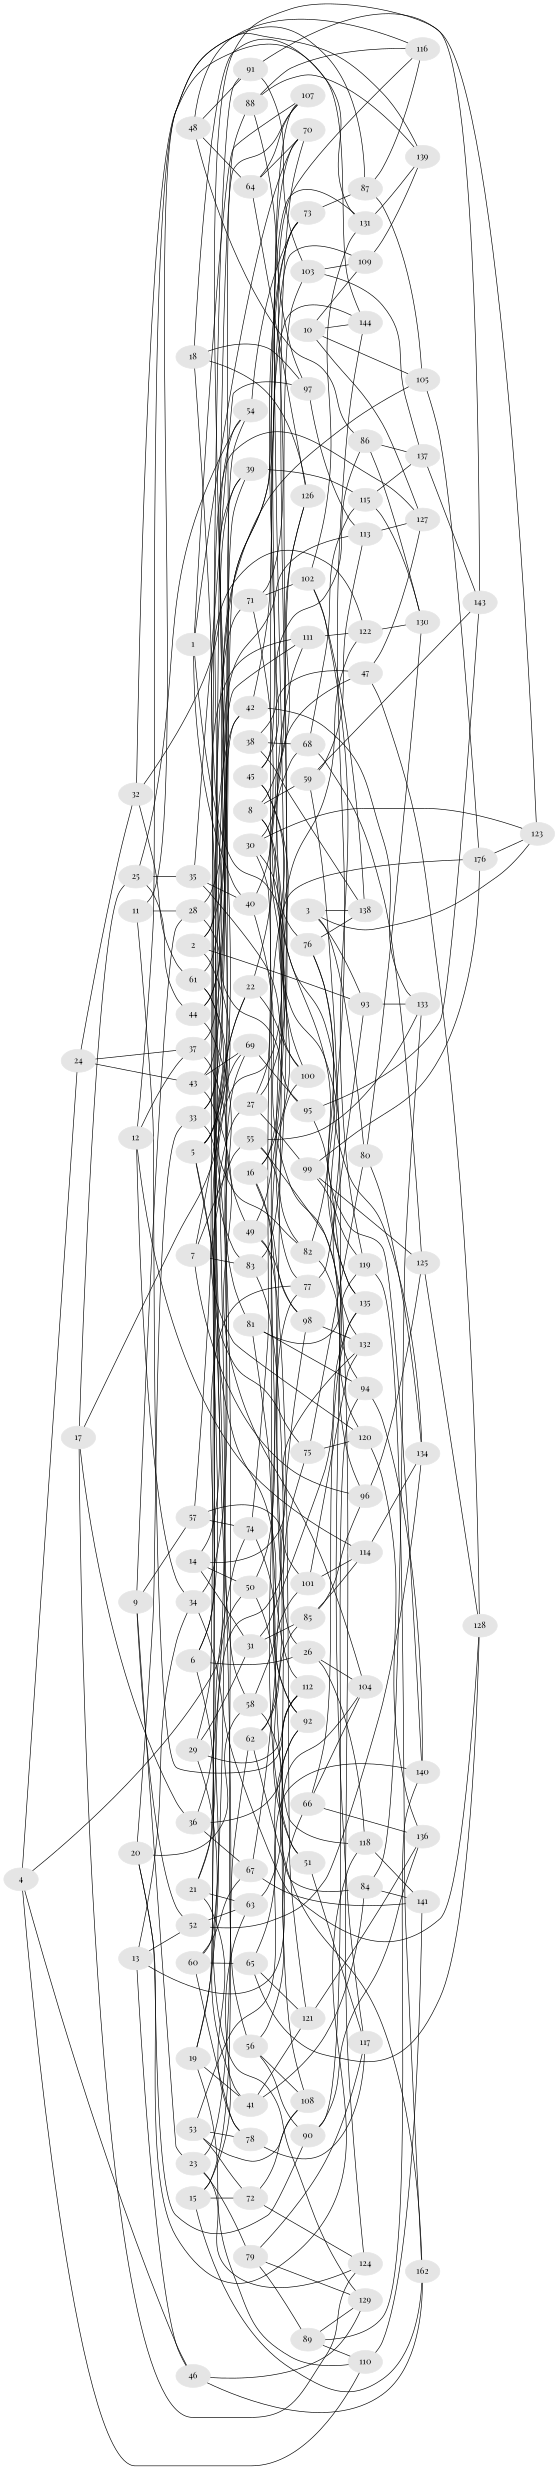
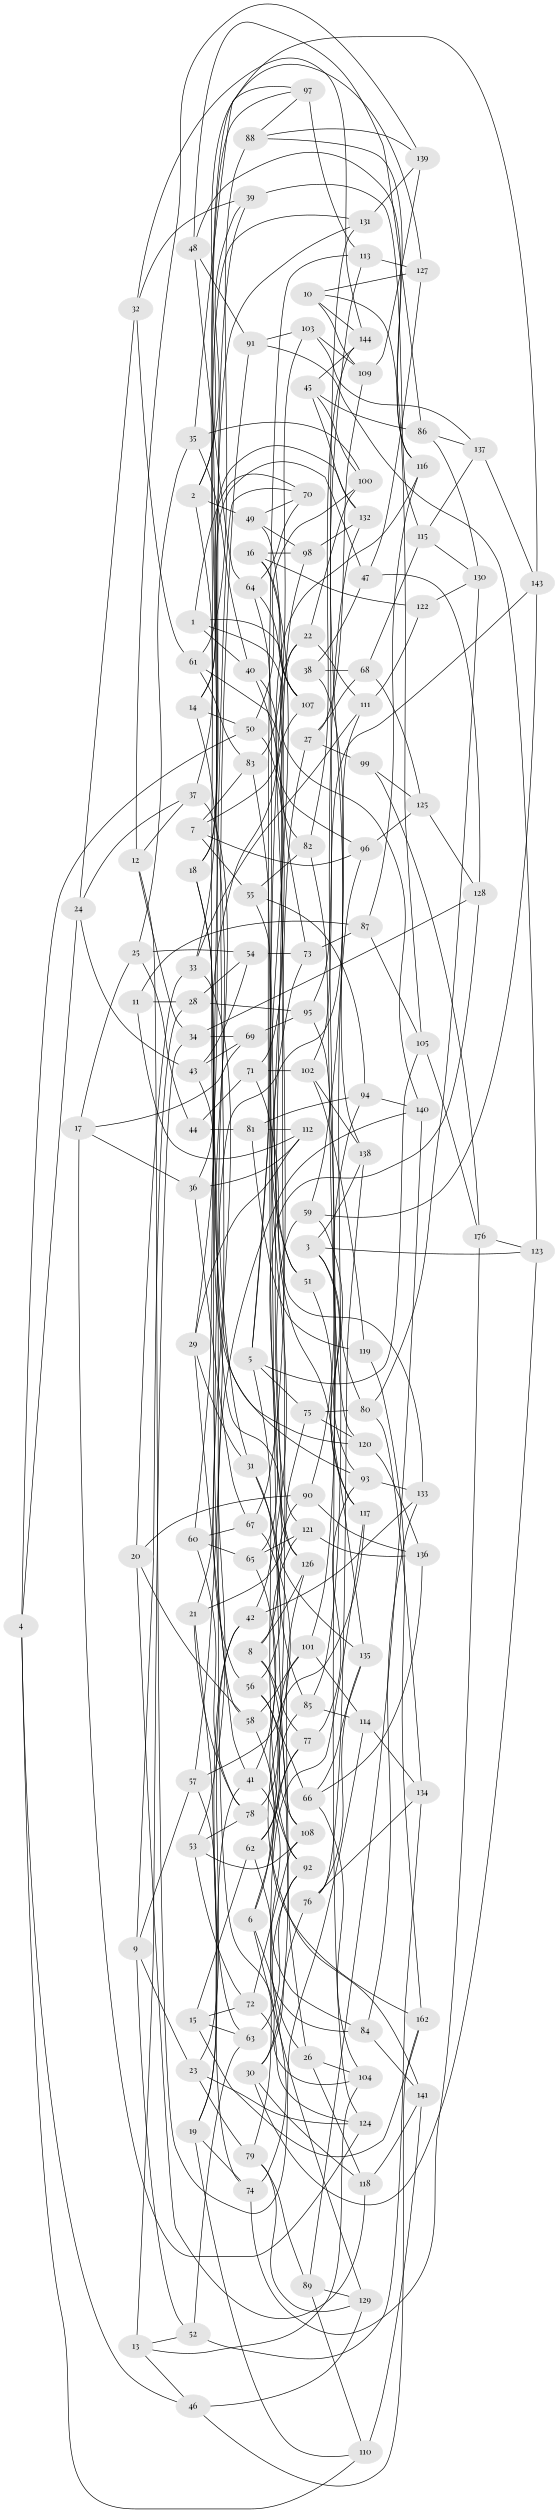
(240, 576) -> none
(345, 1237) -> none
